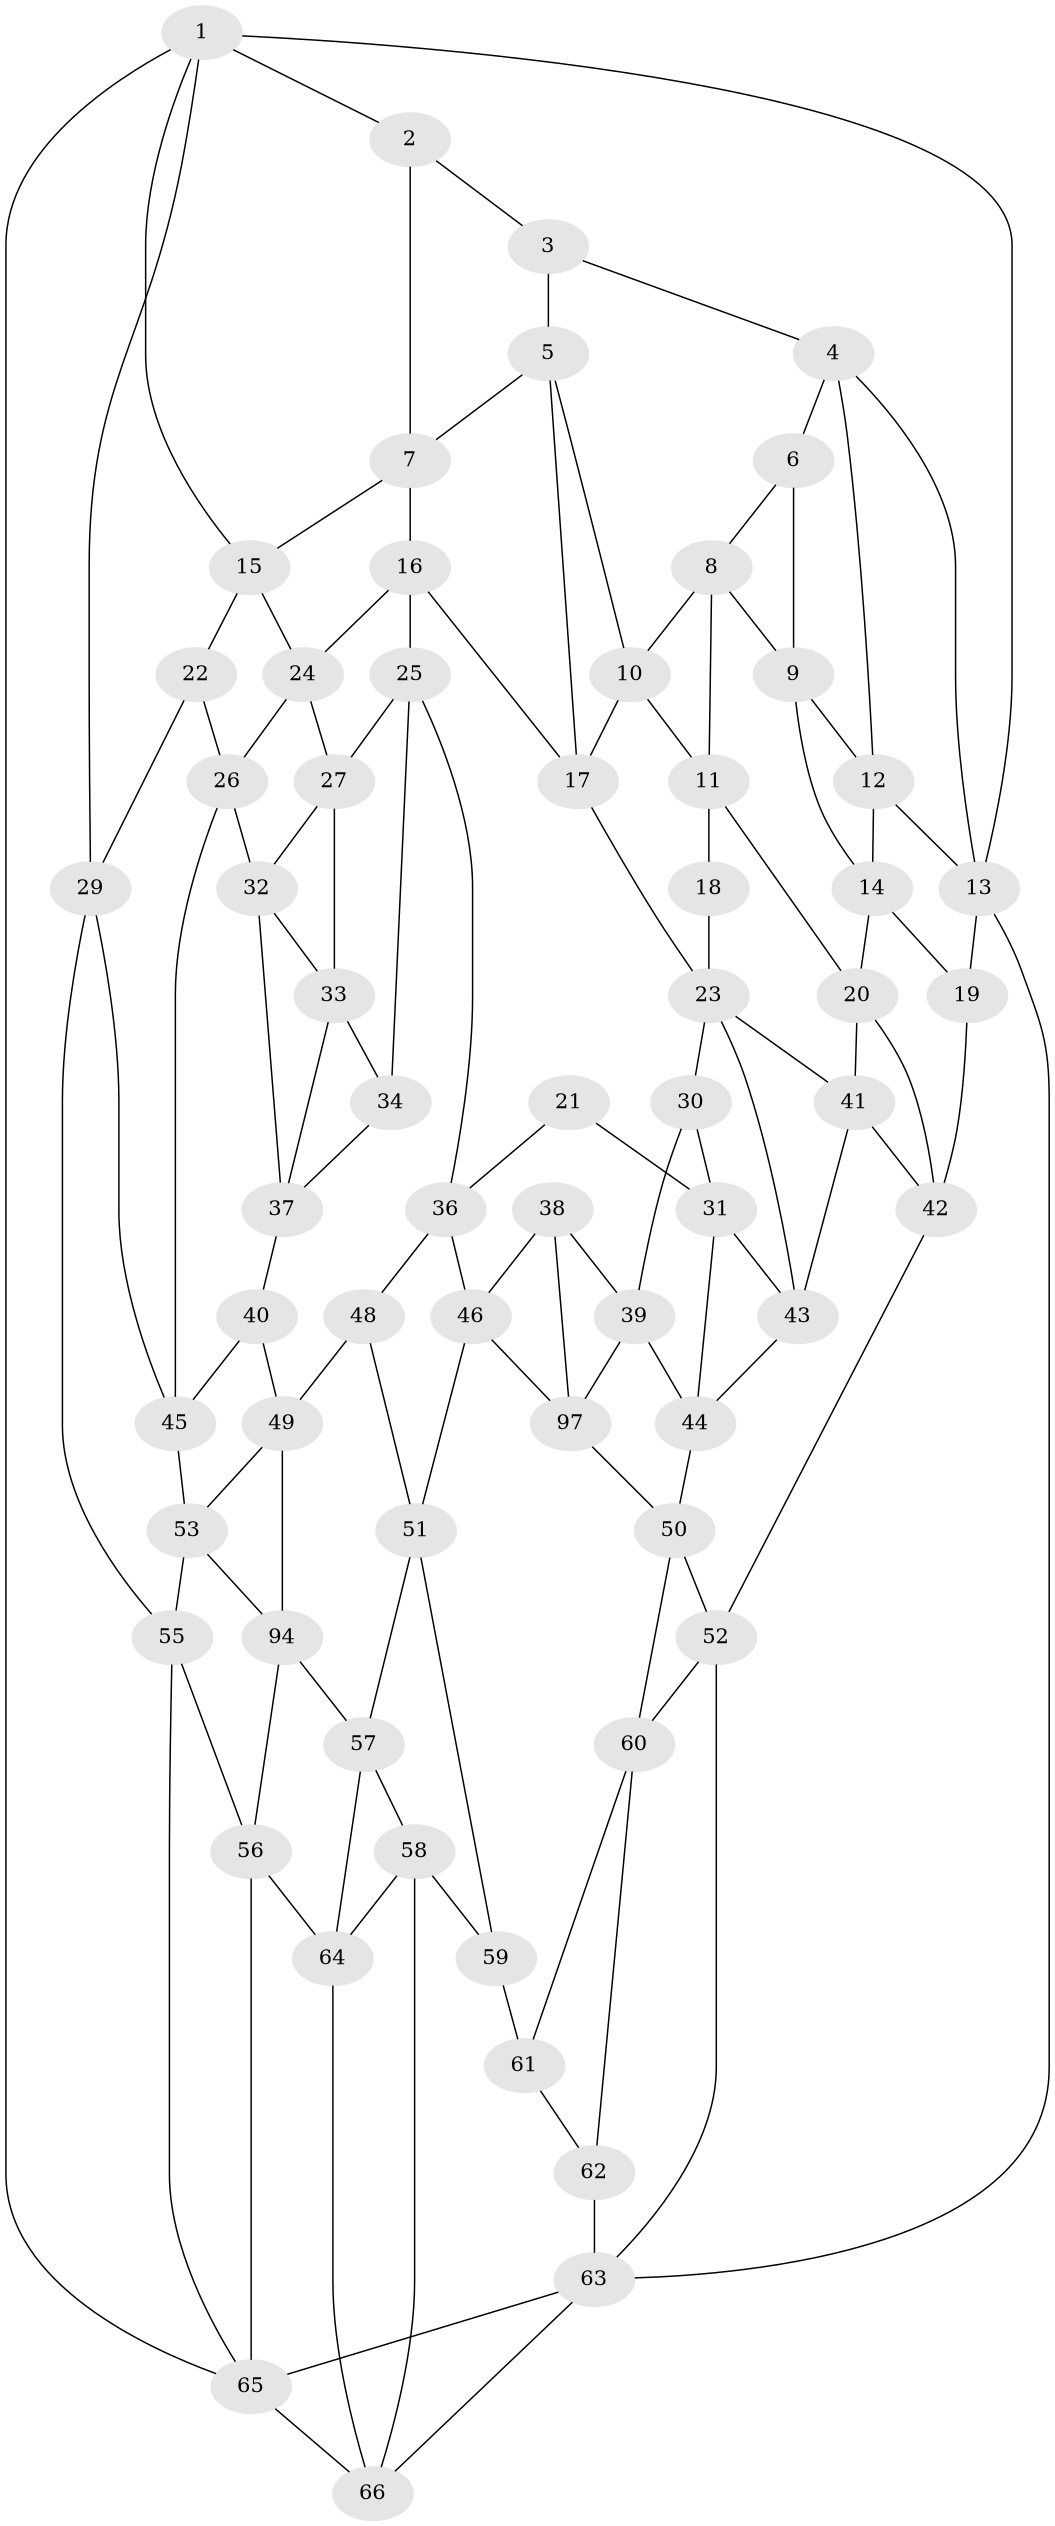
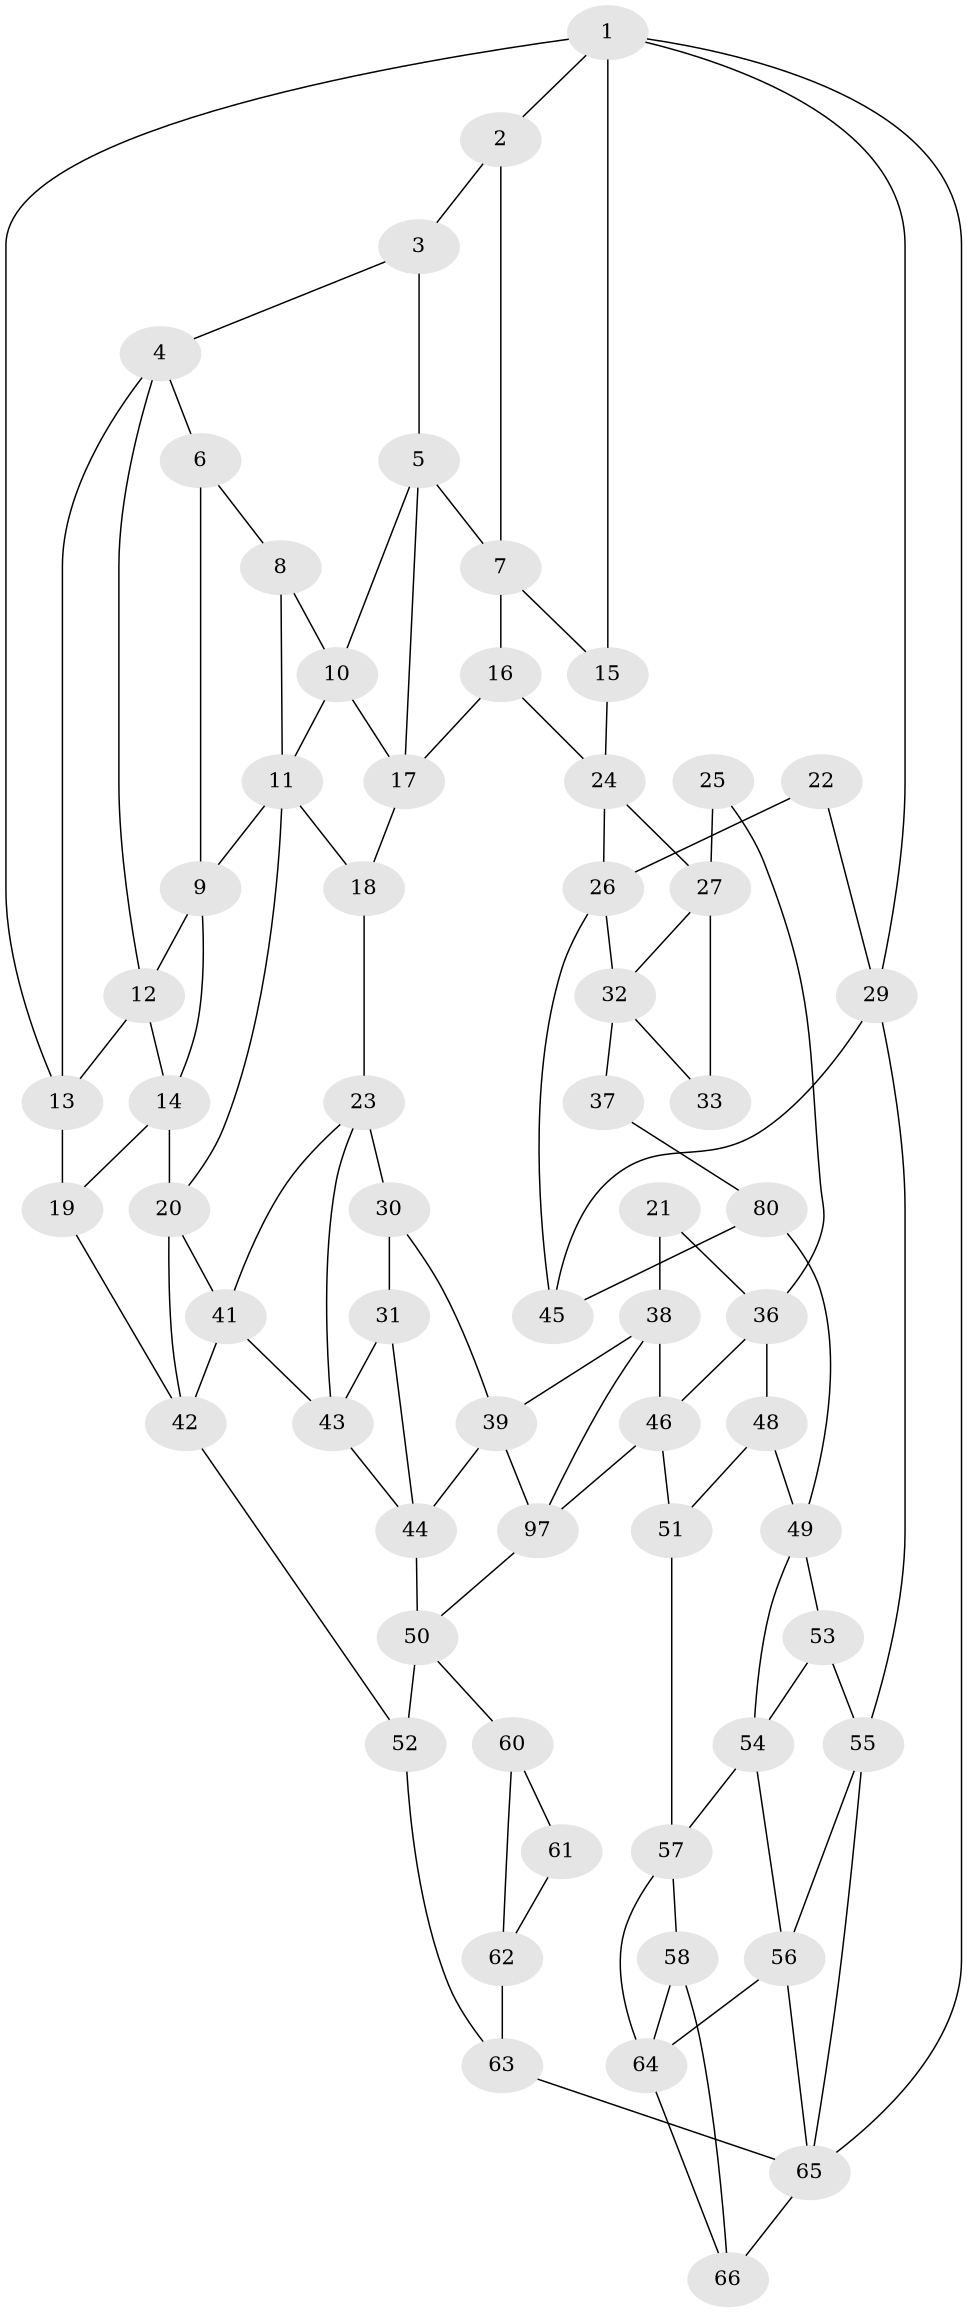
(223, 621) -> none
(410, 621) -> none
(753, 621) -> (241, 835)
(640, 890) -> (384, 835)
(308, 1103) -> none
(391, 1103) -> none
(643, 1156) -> (660, 1253)
(257, 1317) -> (767, 1210)
(181, 1477) -> none
(282, 1638) -> (753, 1745)
(675, 1691) -> none
(1049, 1740) -> none
(496, 1959) -> none
(484, 2387) -> none
